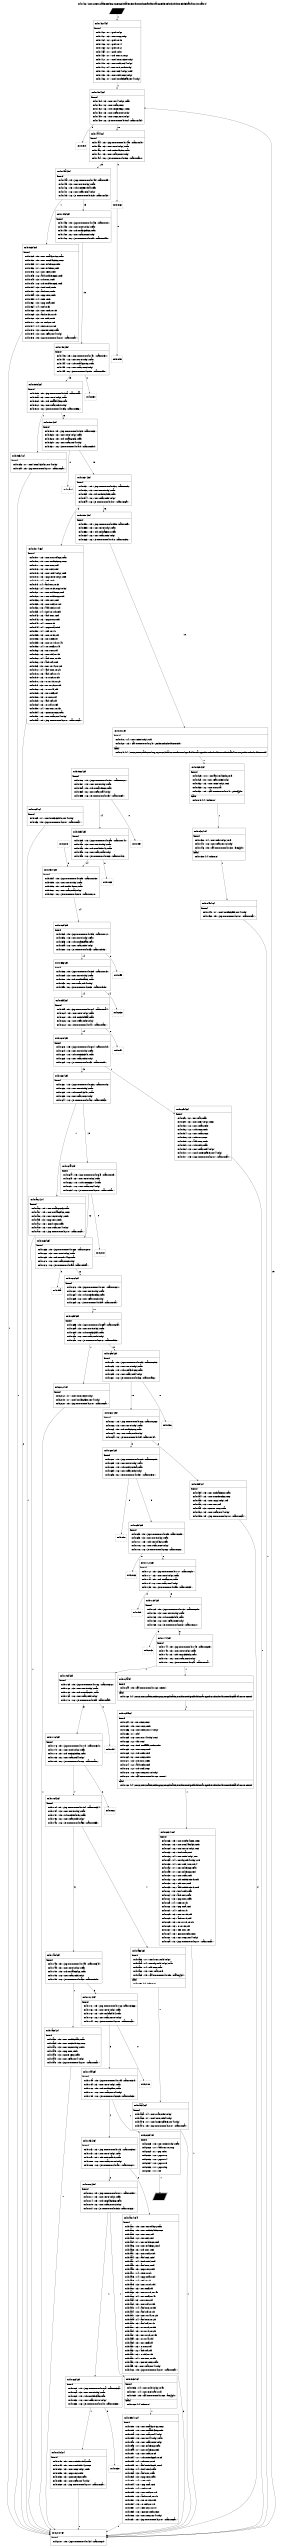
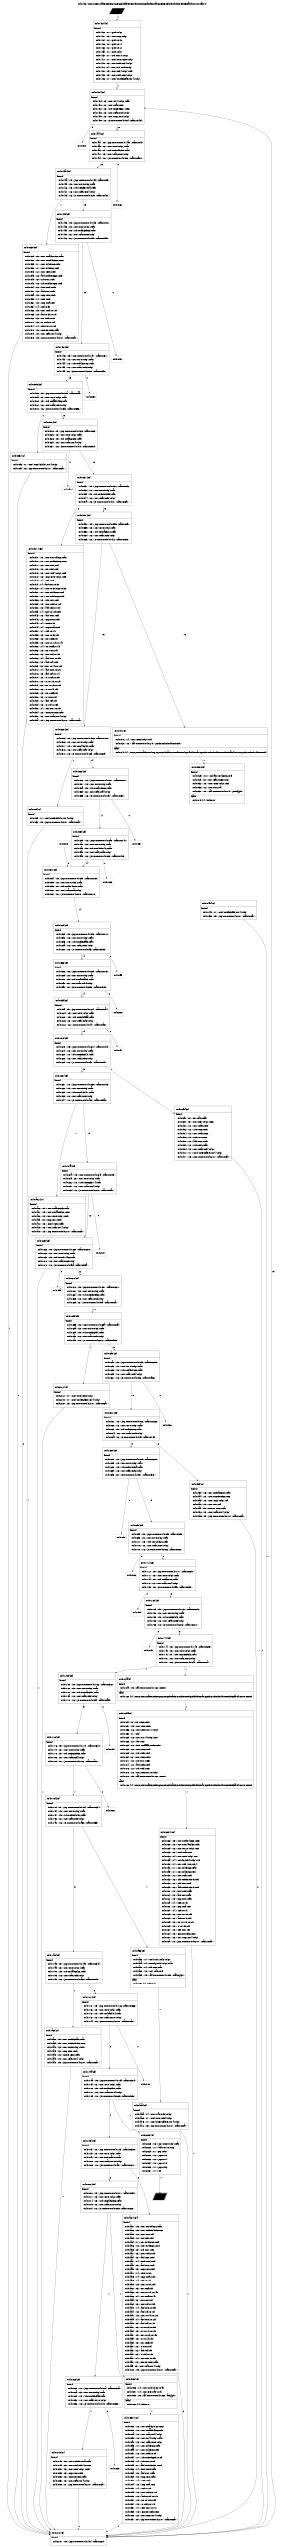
(117, 282) -> (101, 299)
none -> (82, 742)
(219, 844) -> none
(109, 994) -> (109, 994)
(32, 1888) -> (37, 1902)
